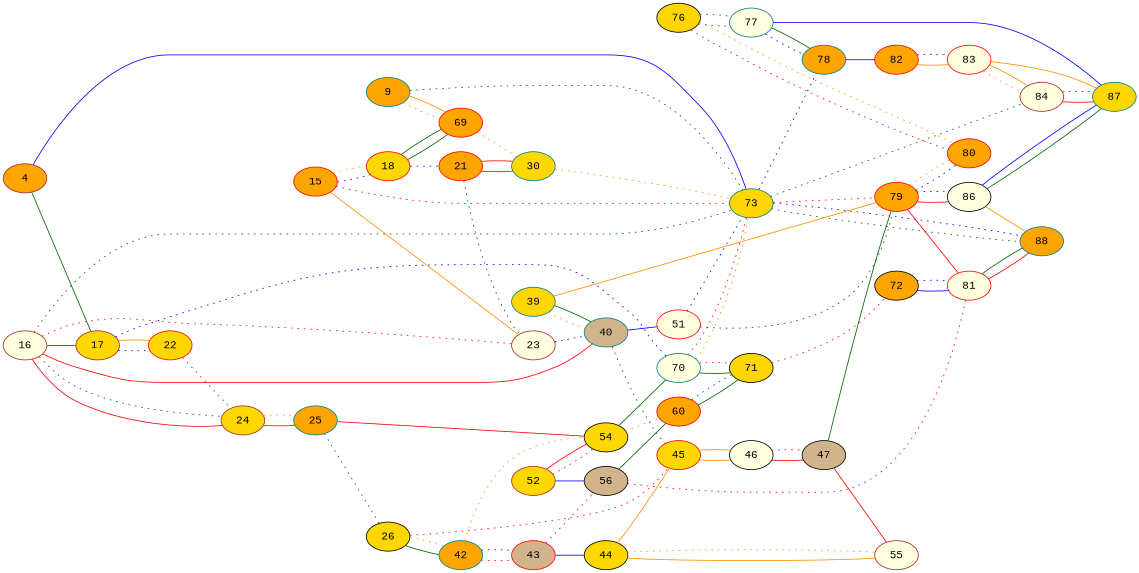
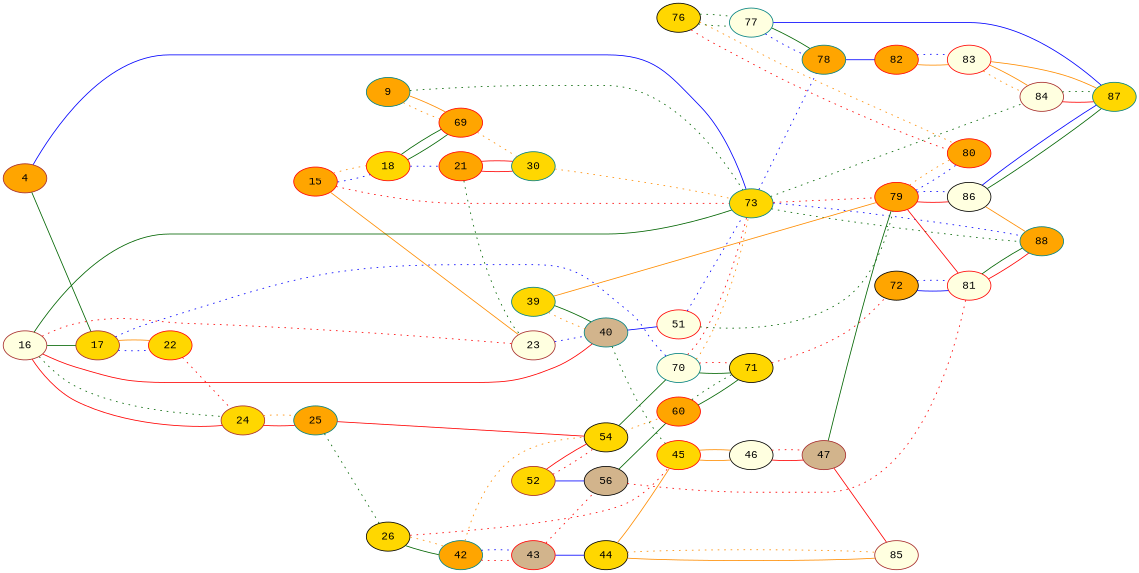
(365, 234) -> (365, 234)
(824, 455) -> (824, 455)
(897, 555) -> (897, 555)
